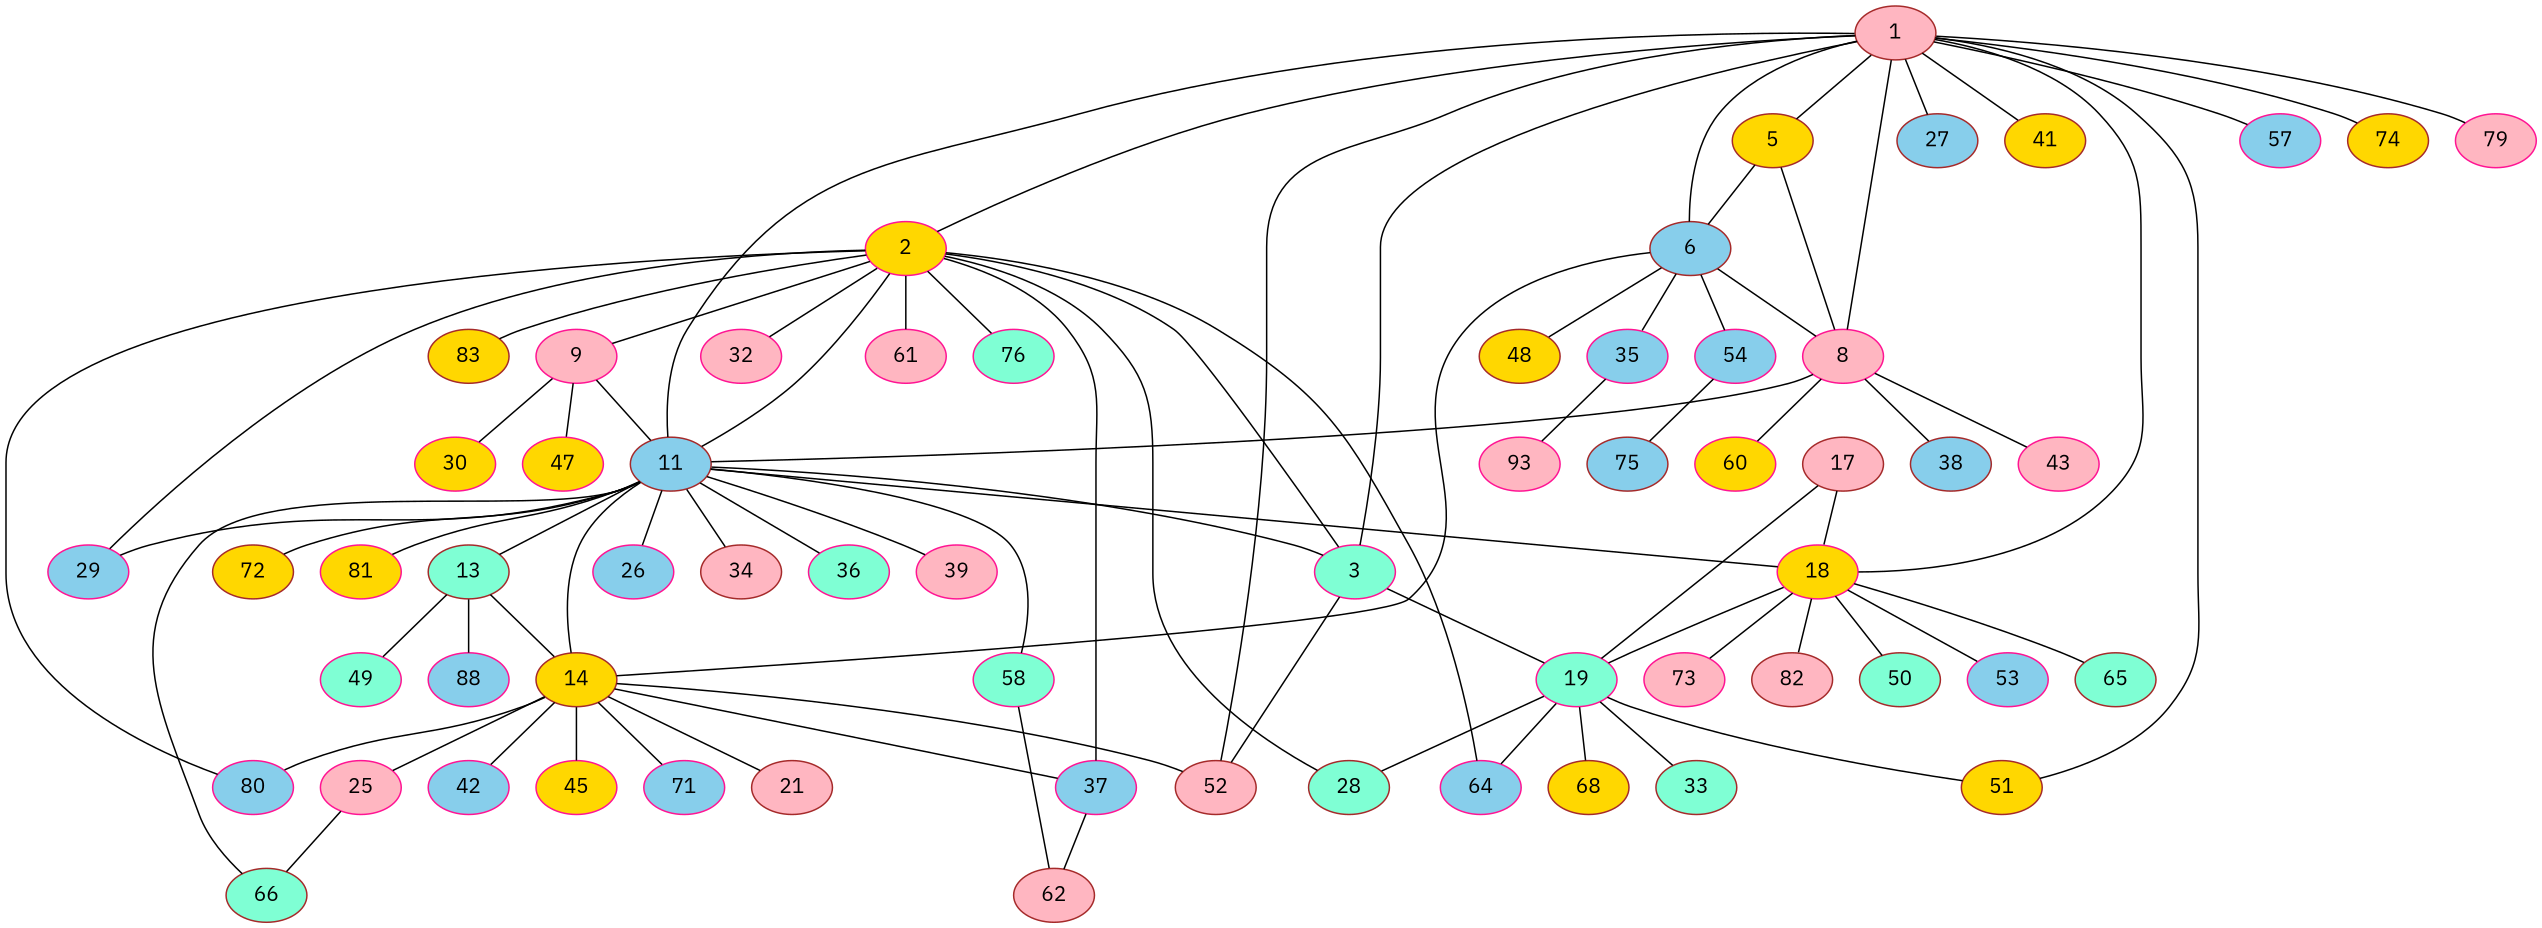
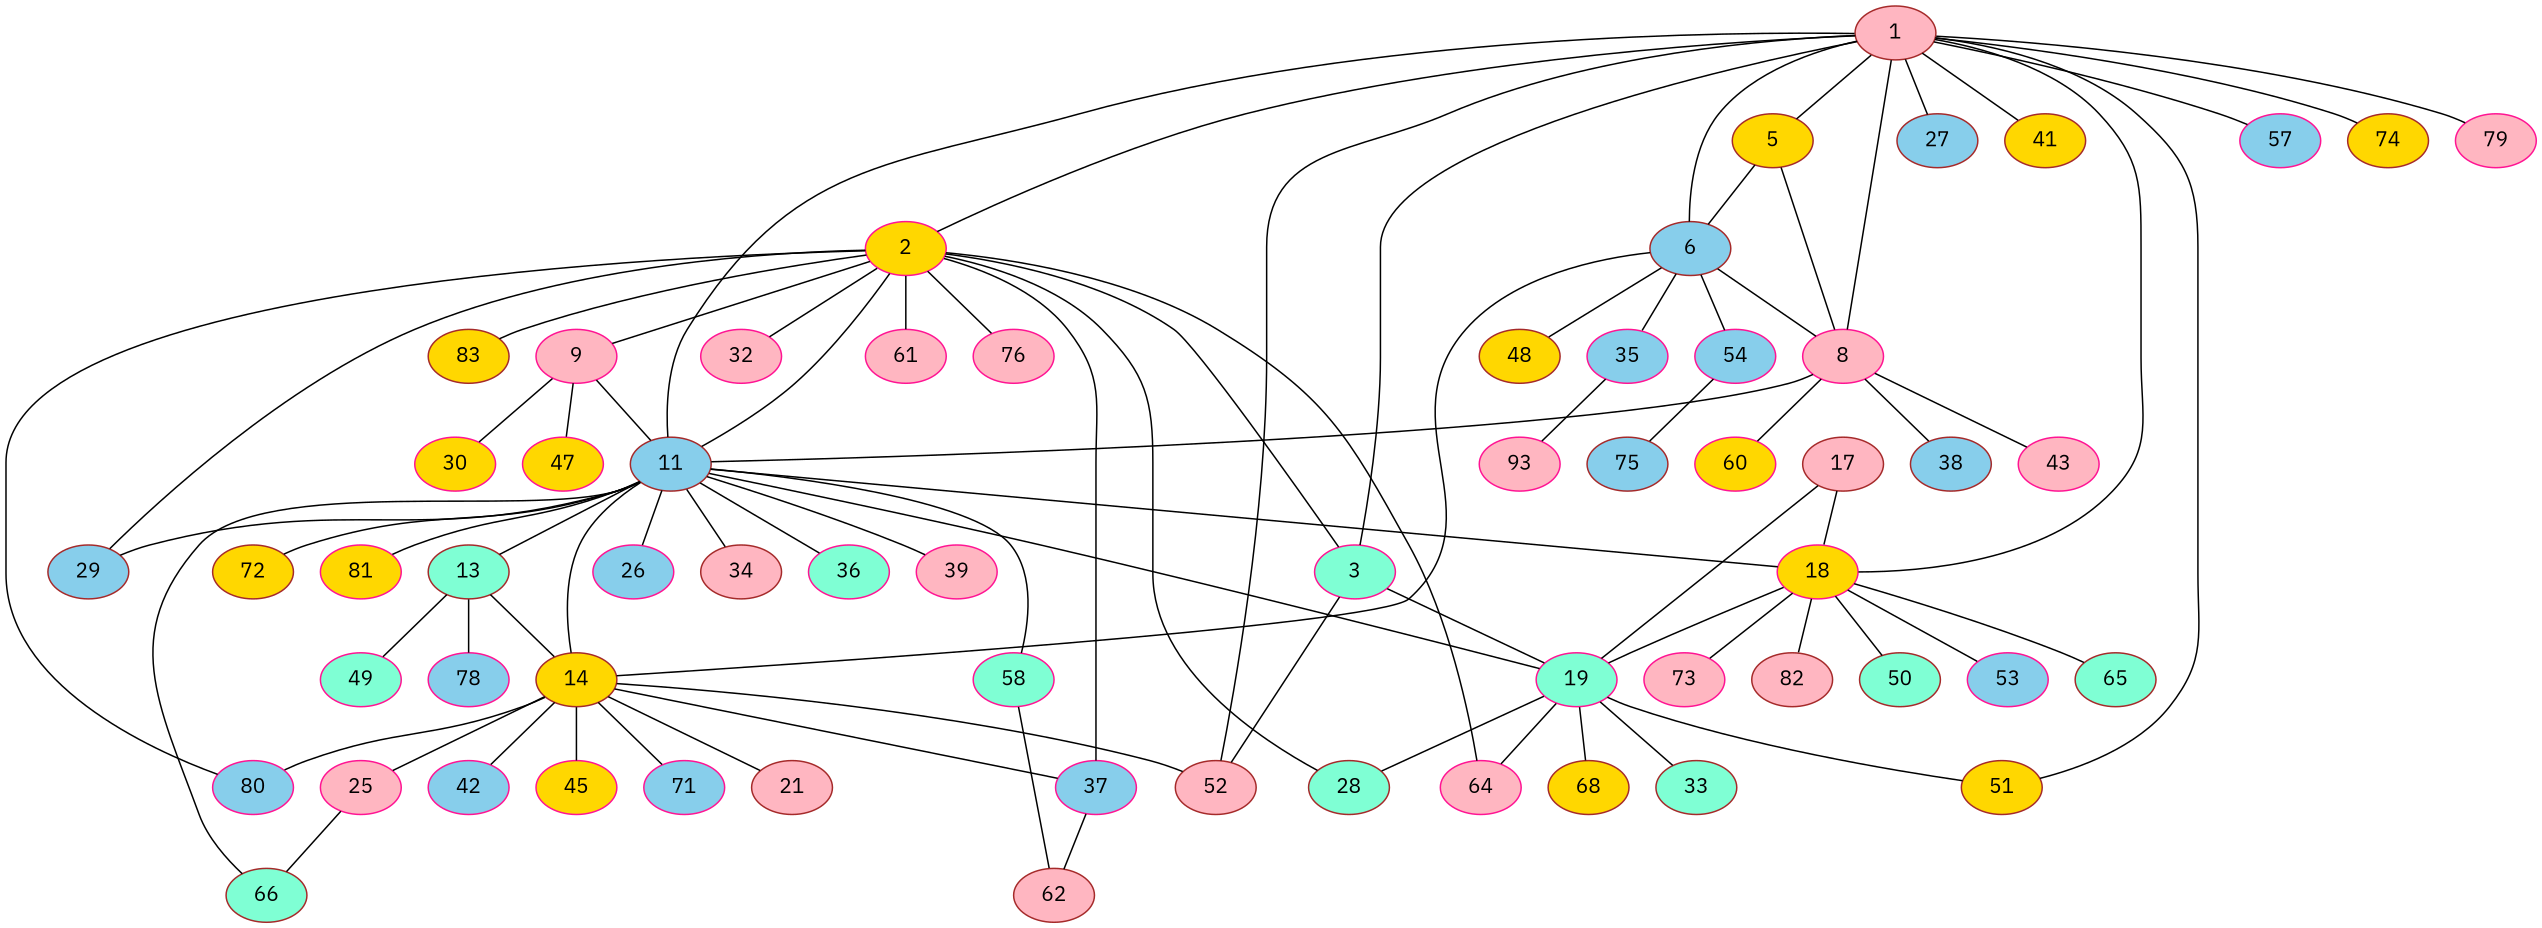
(1014, 356) -> (1014, 356)
(1020, 494) -> (1126, 565)
(88, 572) -> (88, 572)
(469, 680) -> (469, 680)
(1481, 788) -> (1481, 788)
